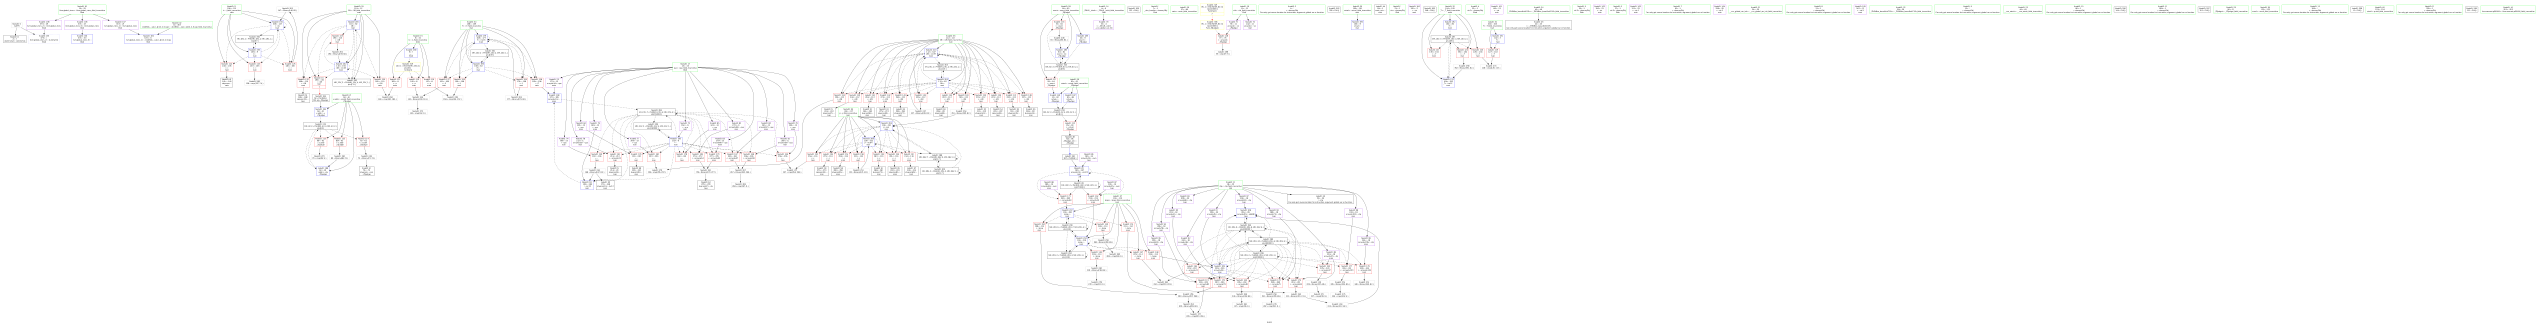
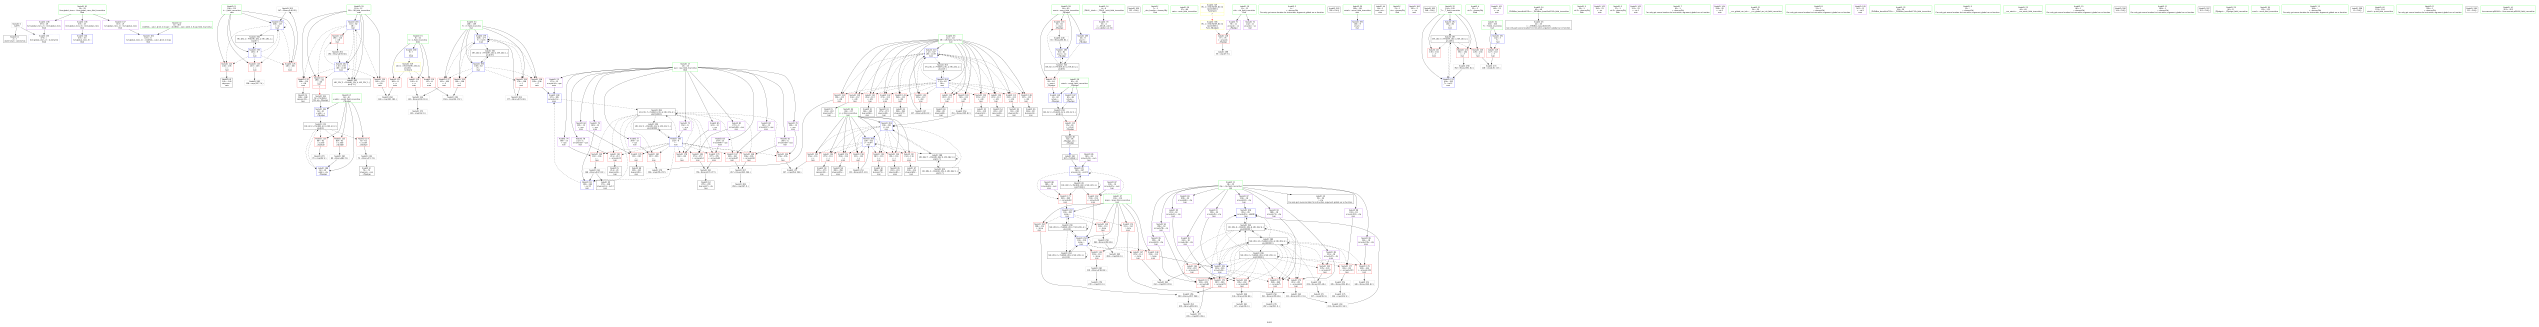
(1264, 249) -> (1303, 261)
